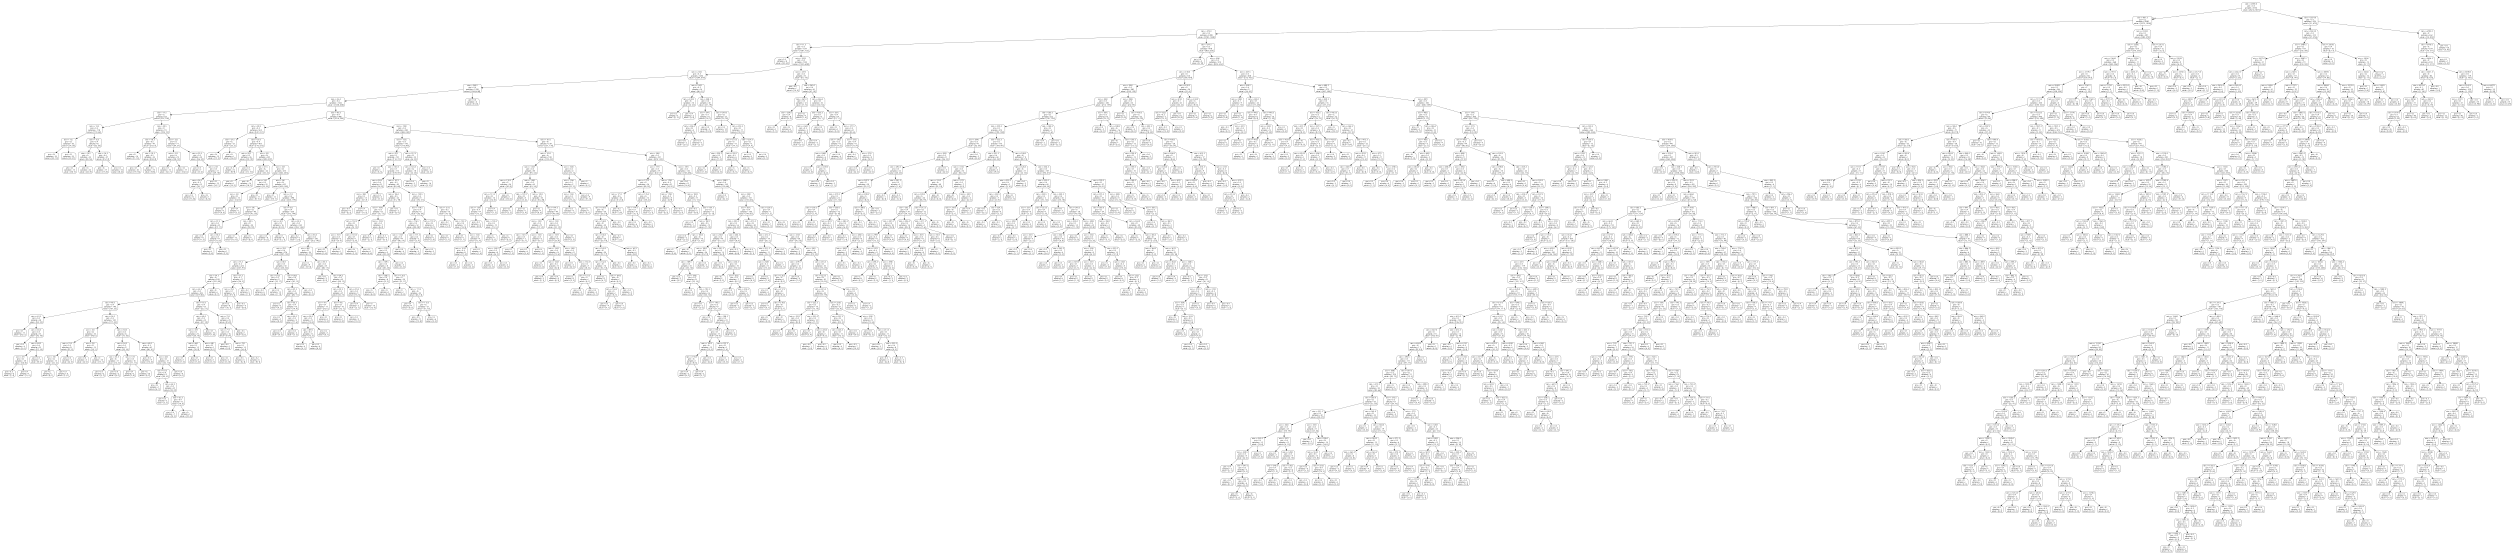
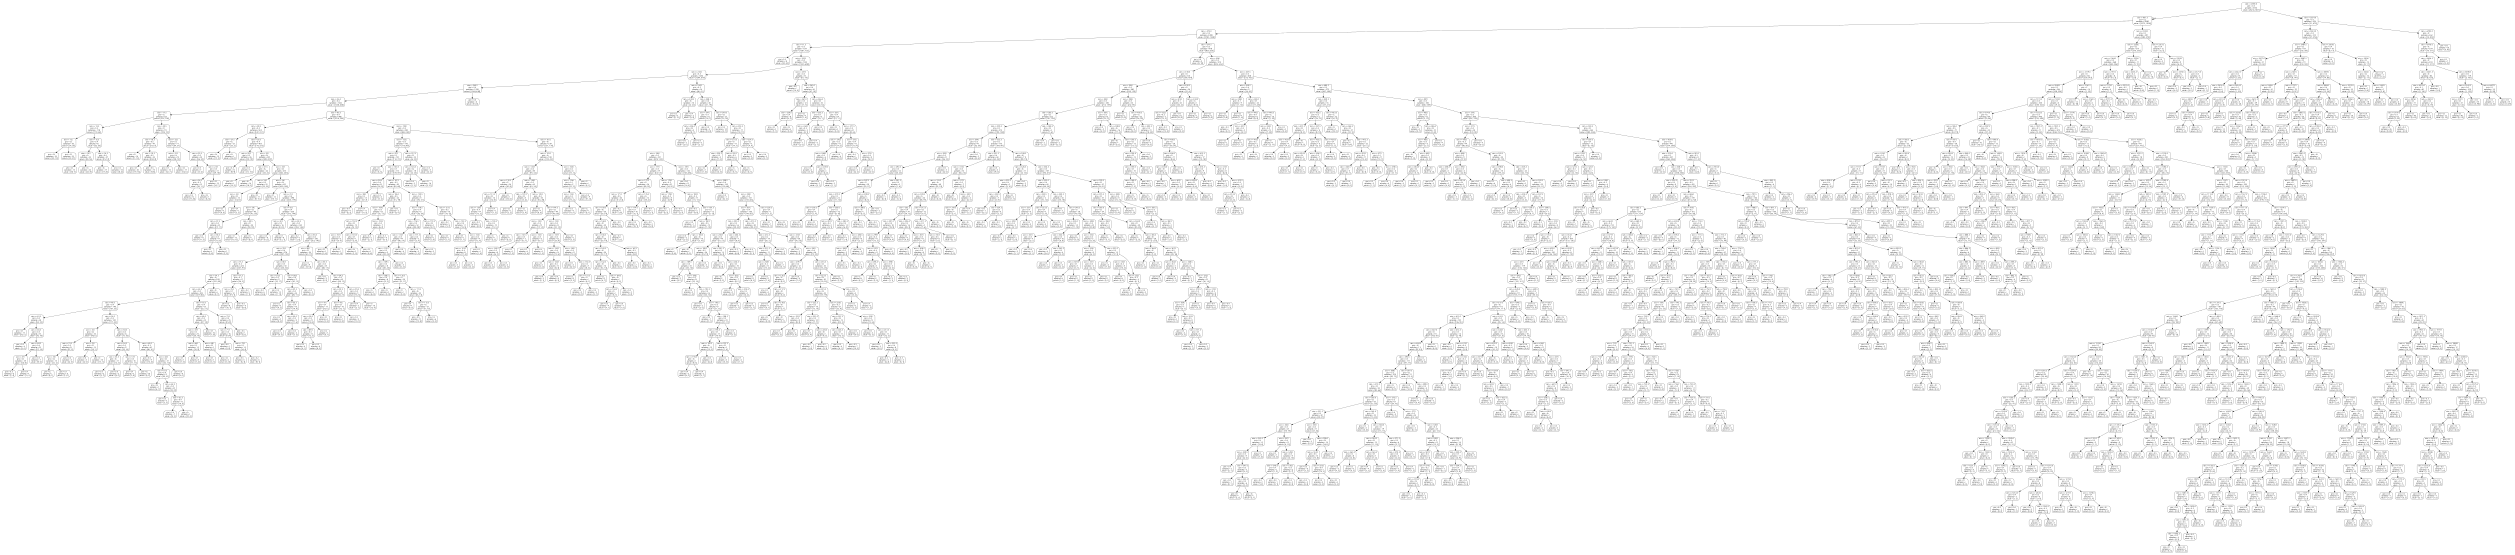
(1253, 129) -> (1247, 122)
(600, 150) -> none
(2261, 211) -> none
(1116, 258) -> (1129, 262)
(1321, 427) -> (1315, 421)
